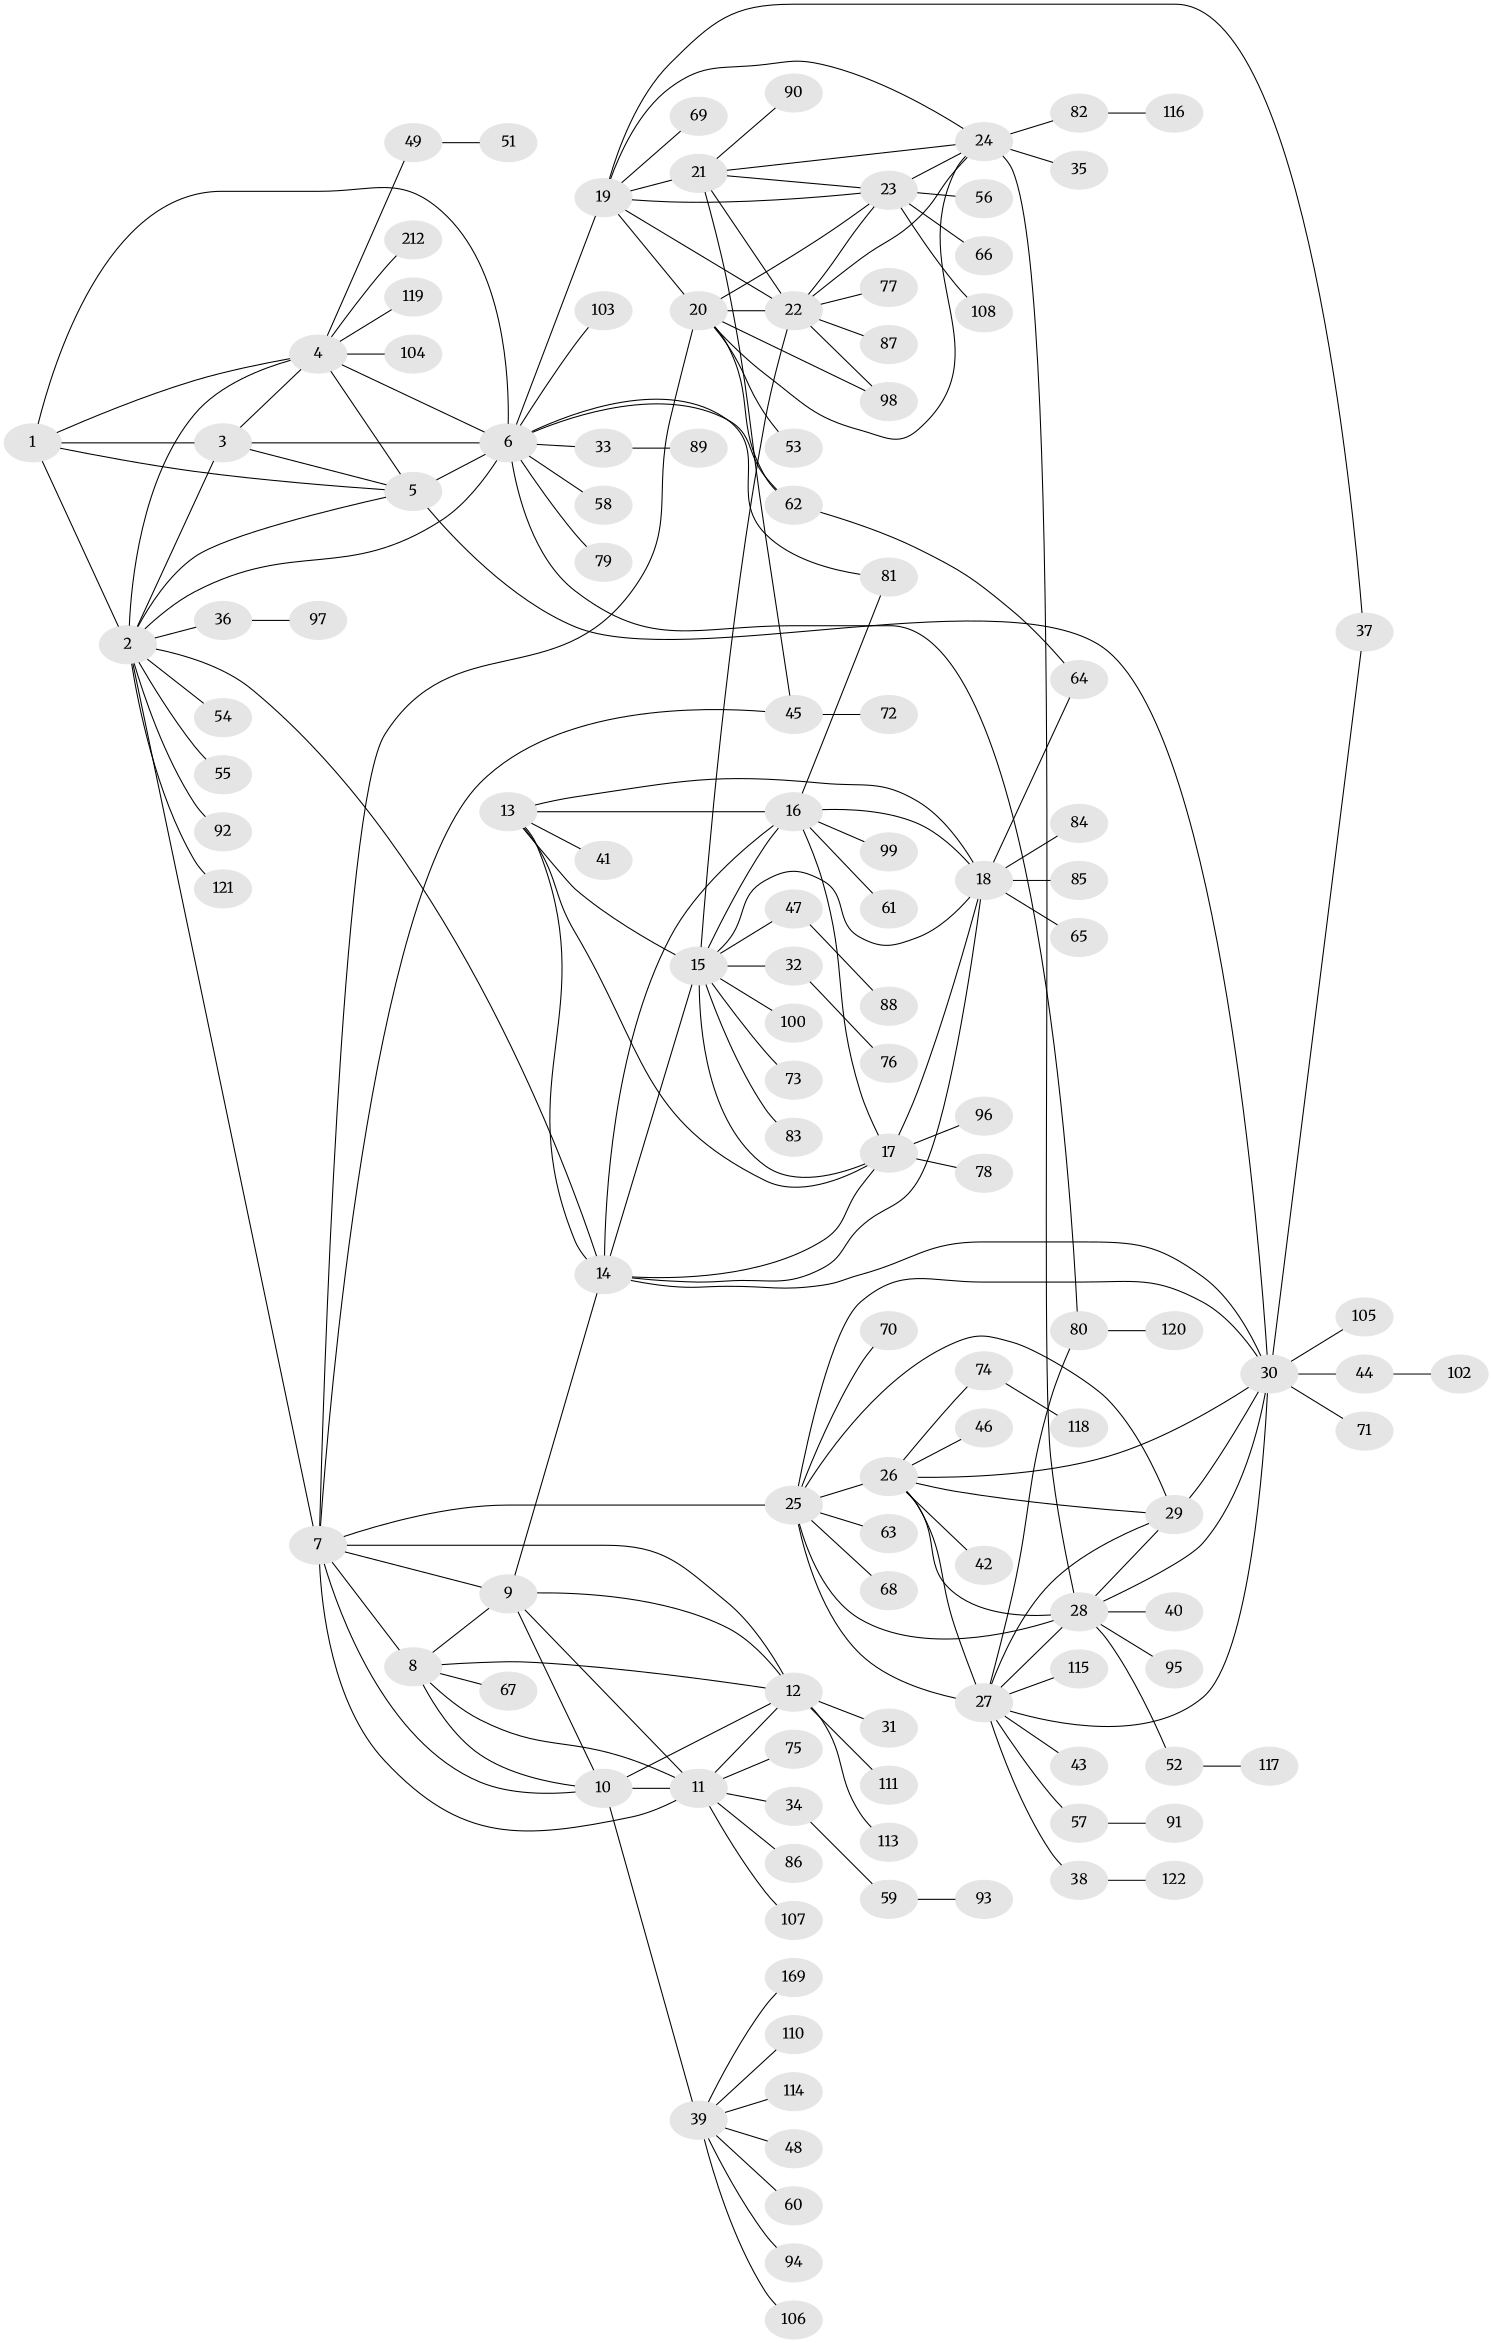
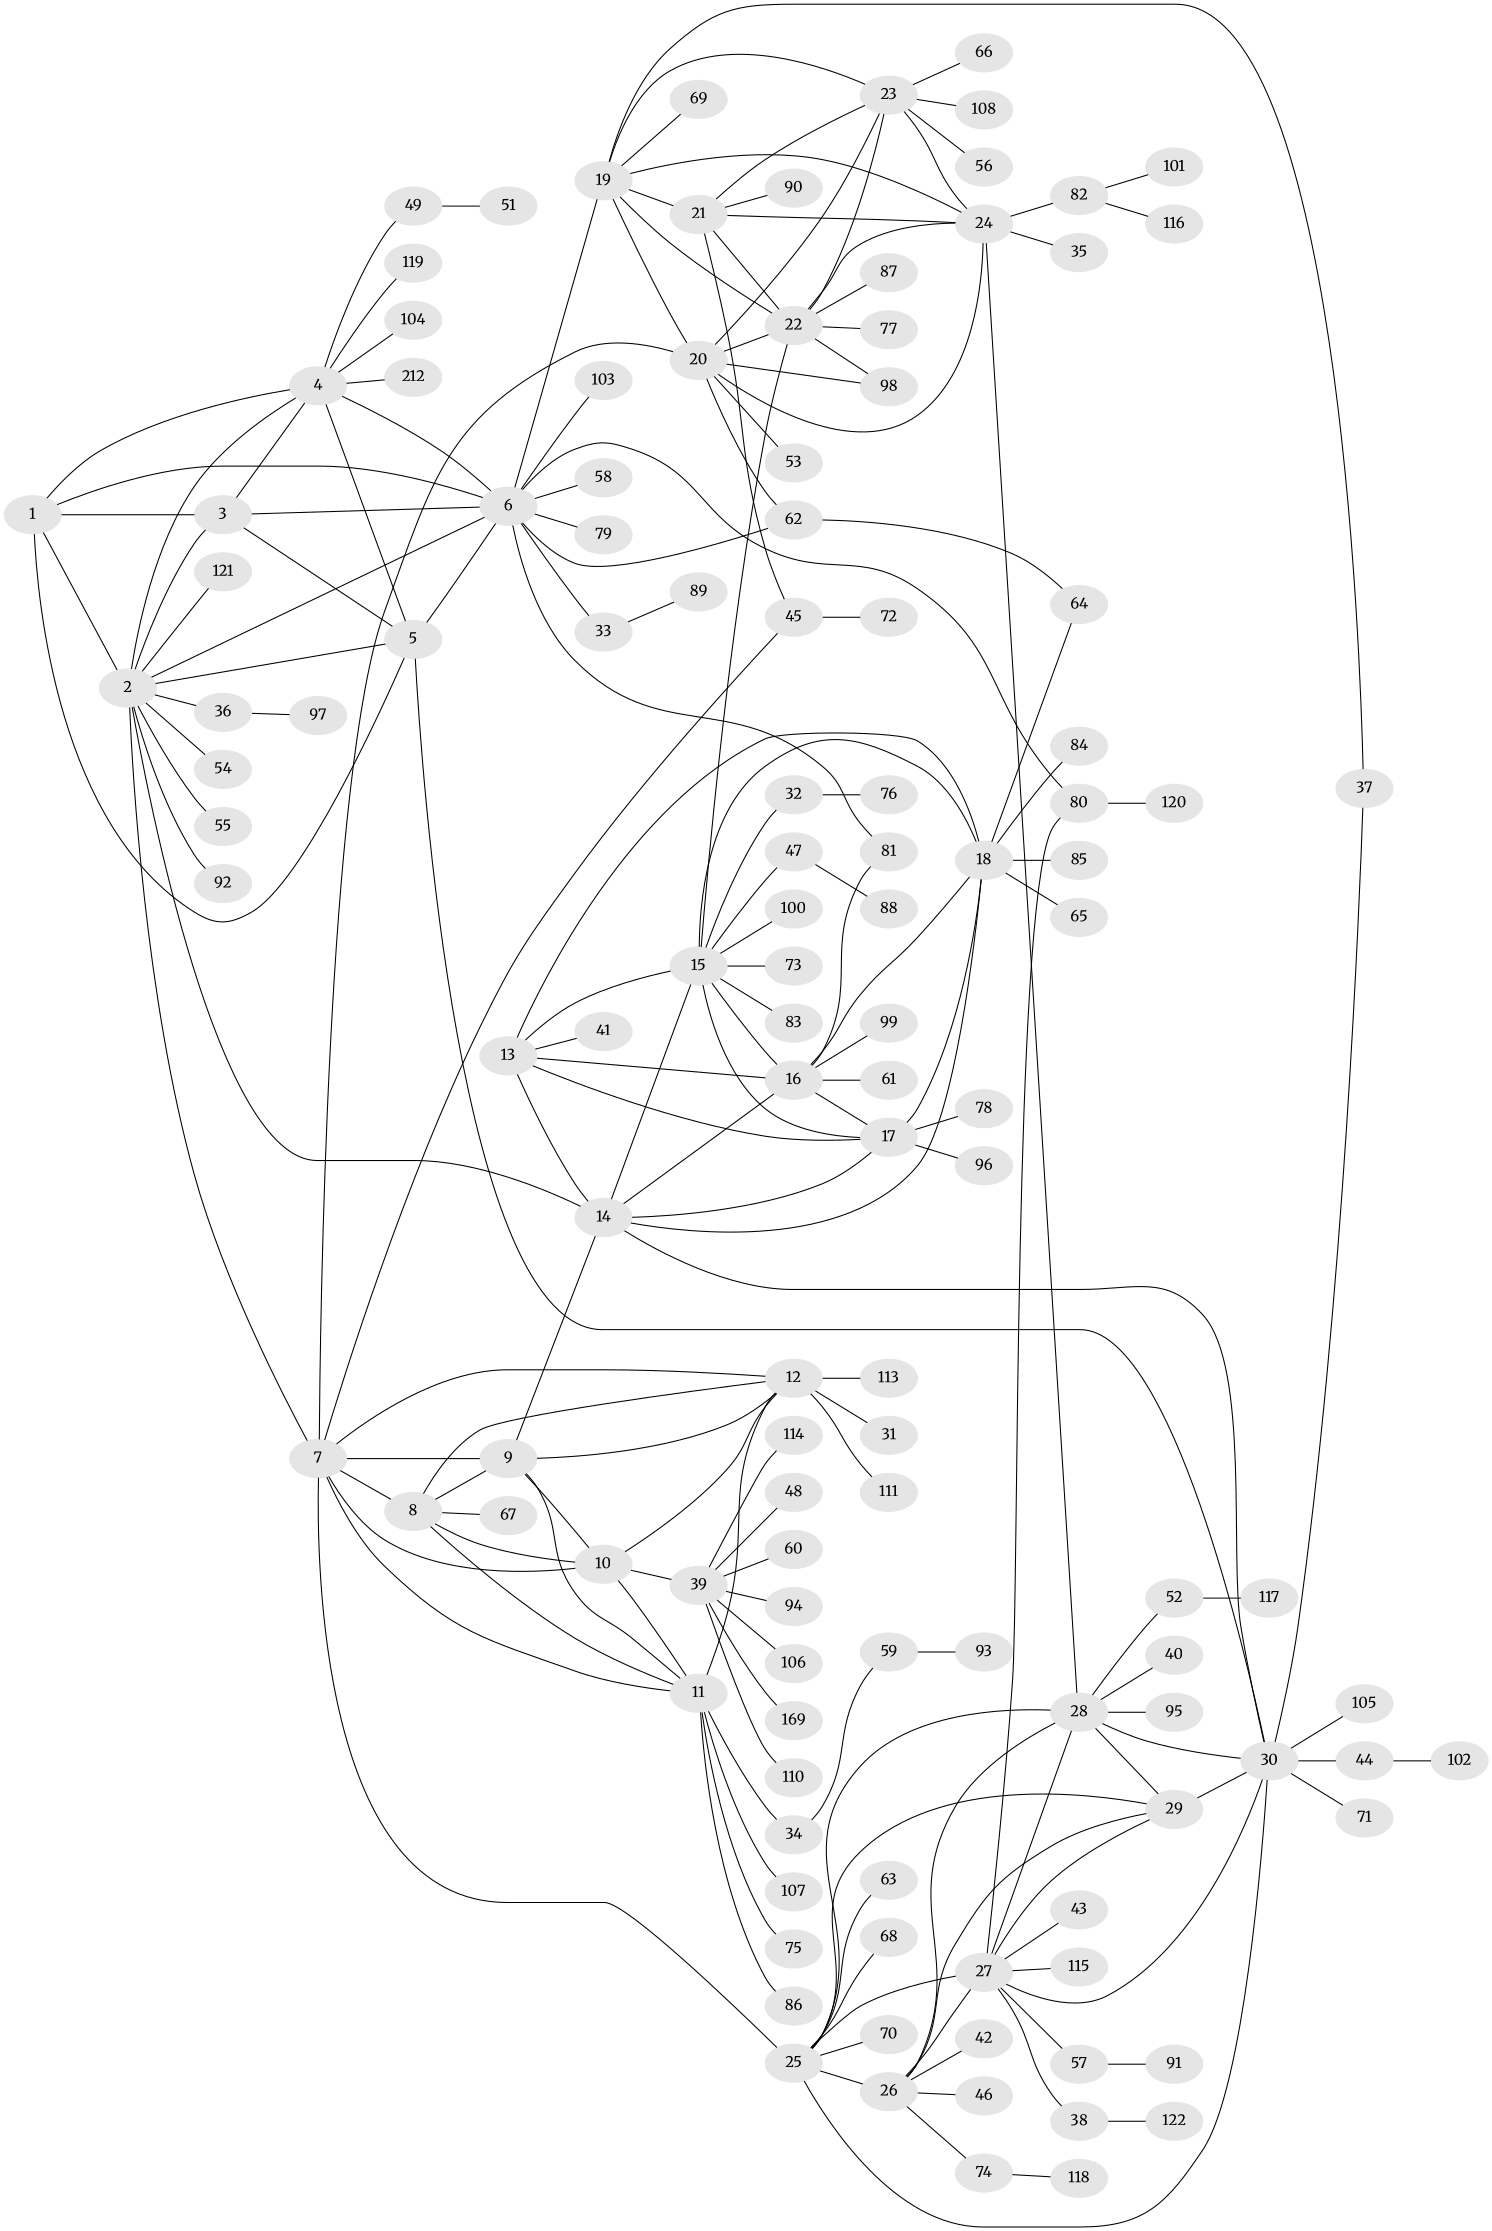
none -> (1174, 167)
(1091, 1461) -> none
